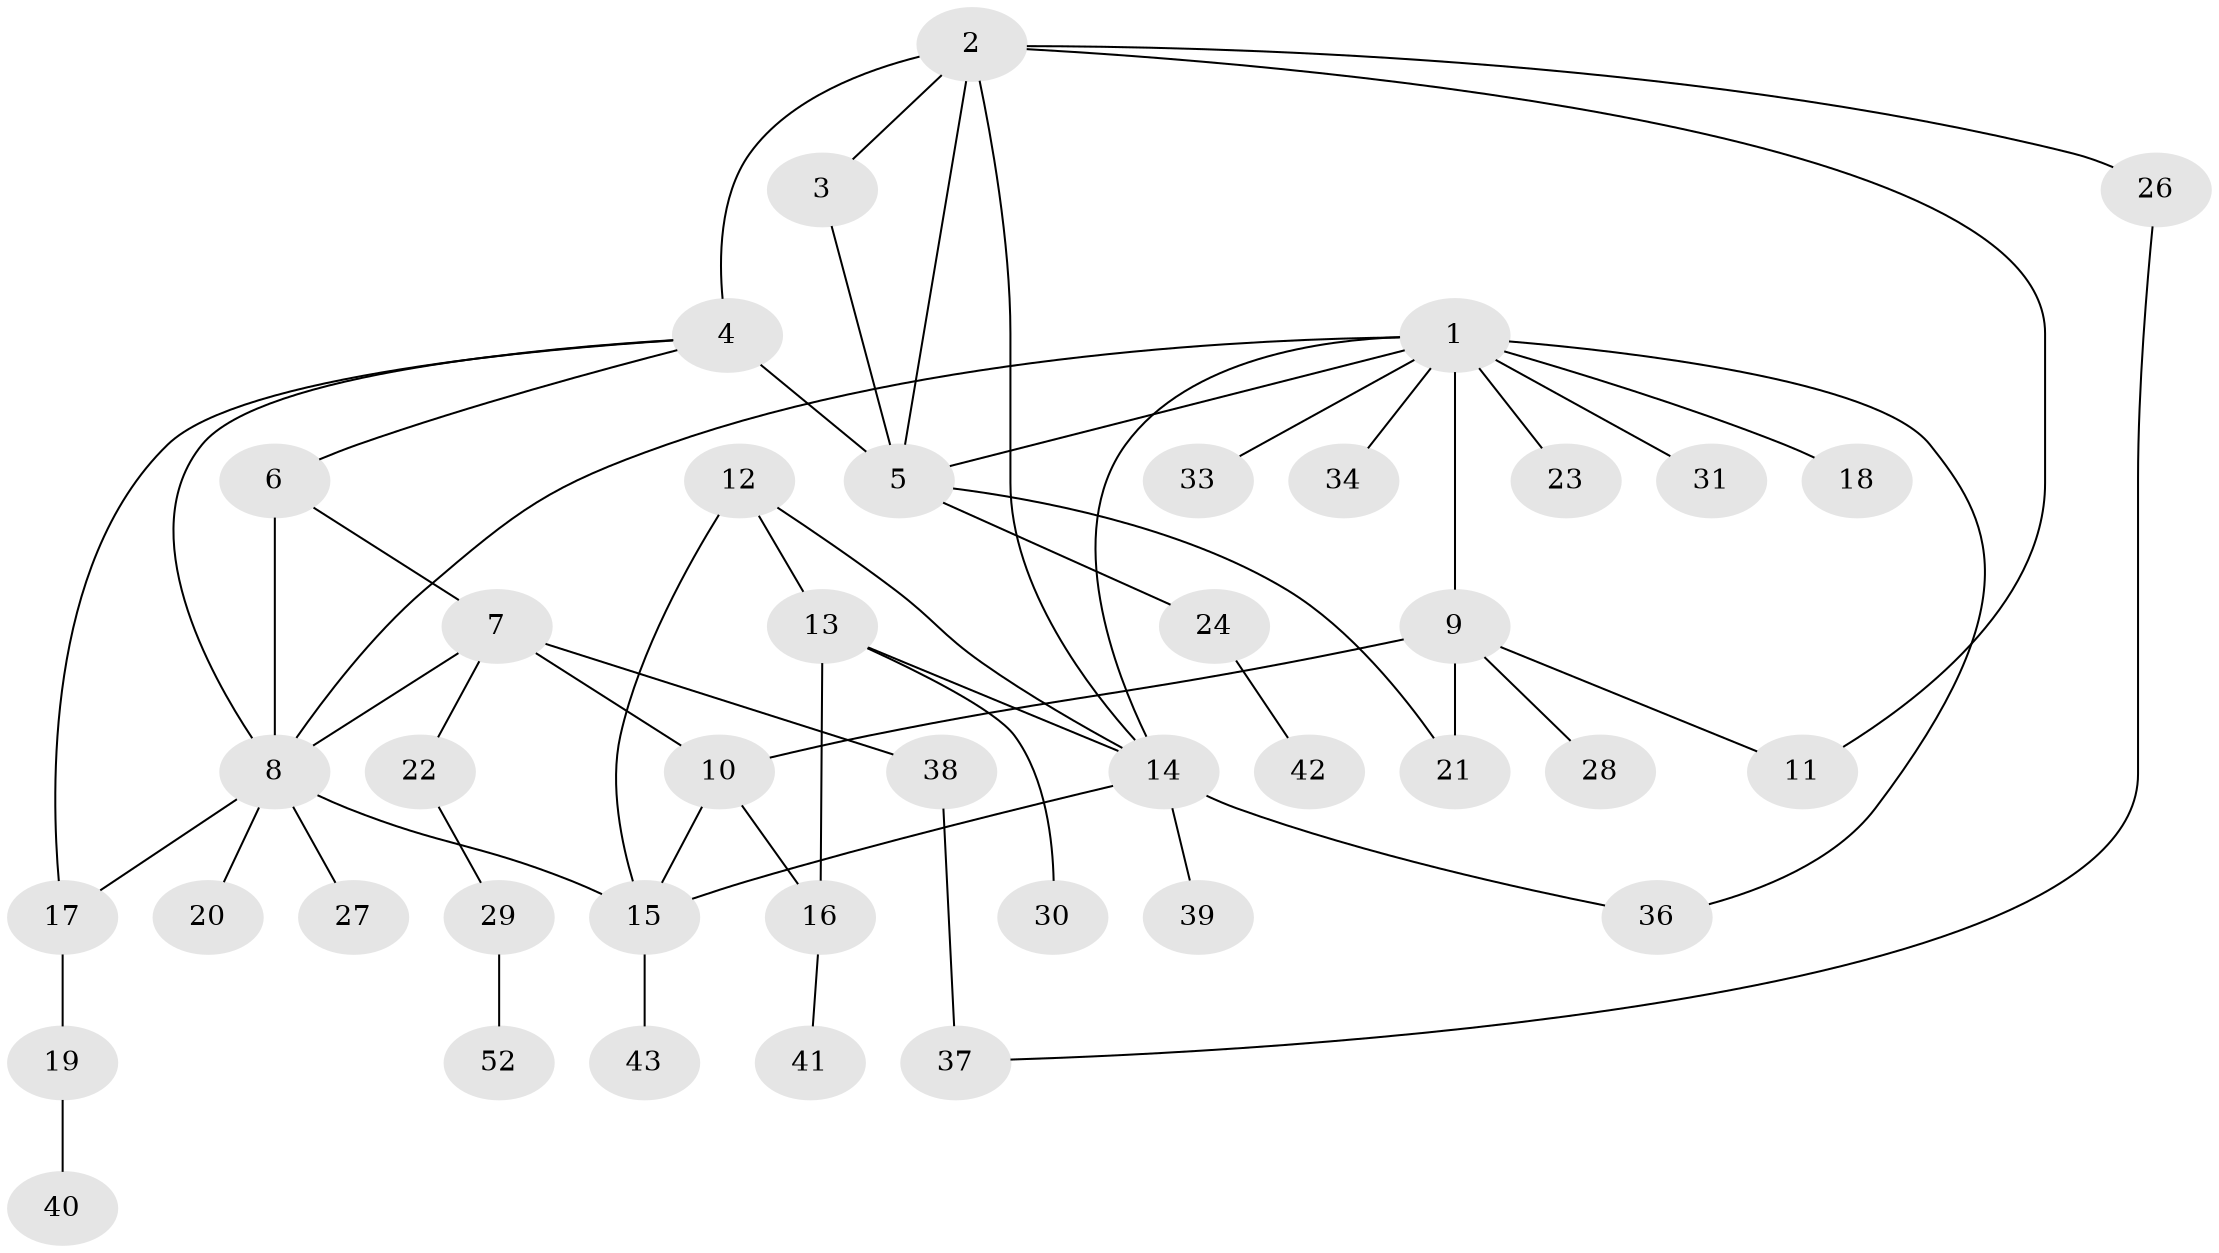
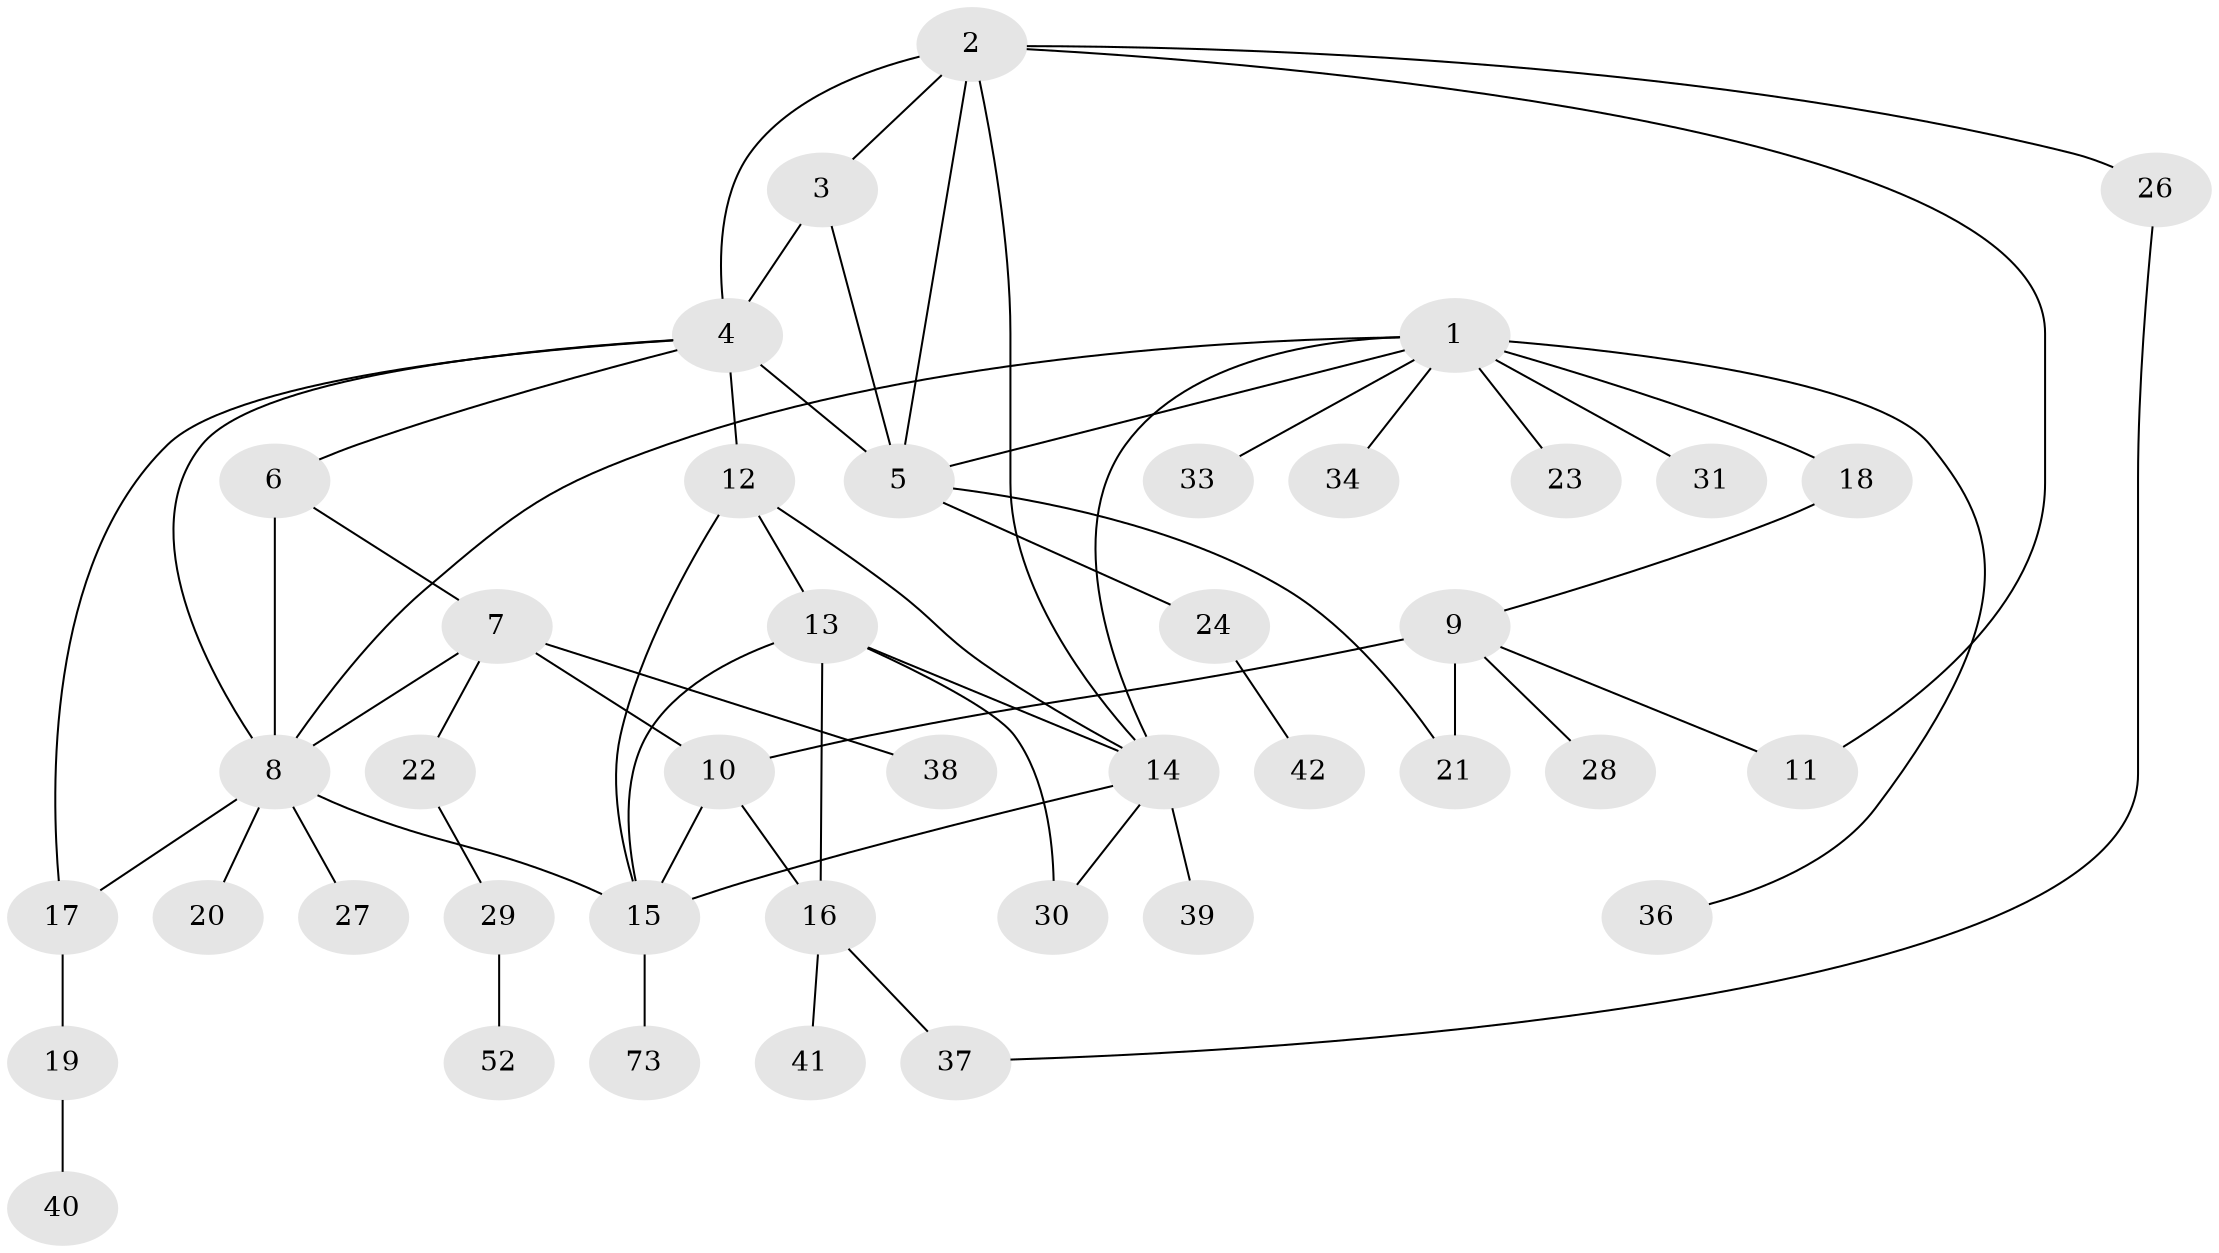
none -> (775, 263)
none -> (734, 408)
(1455, 481) -> (1661, 562)
none -> (643, 744)
(1403, 859) -> (1108, 845)
(949, 917) -> (888, 990)
(645, 1063) -> (645, 1063)
